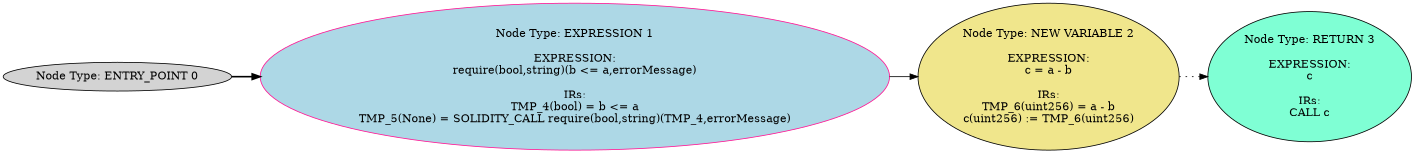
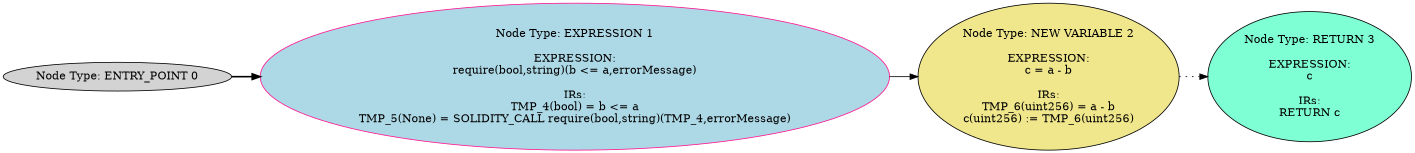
(1310, 77) -> (1310, 77)
